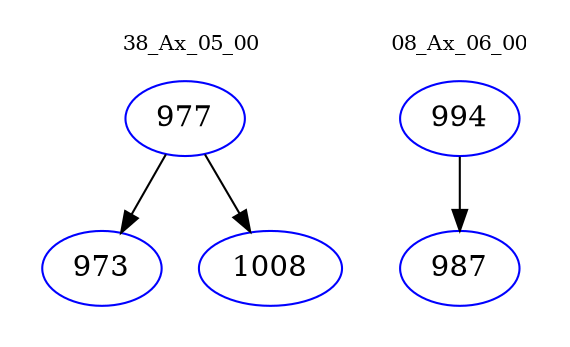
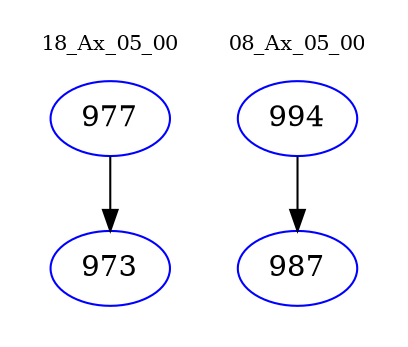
(191, 45) -> (110, 45)
(460, 45) -> (298, 45)
(270, 268) -> none
